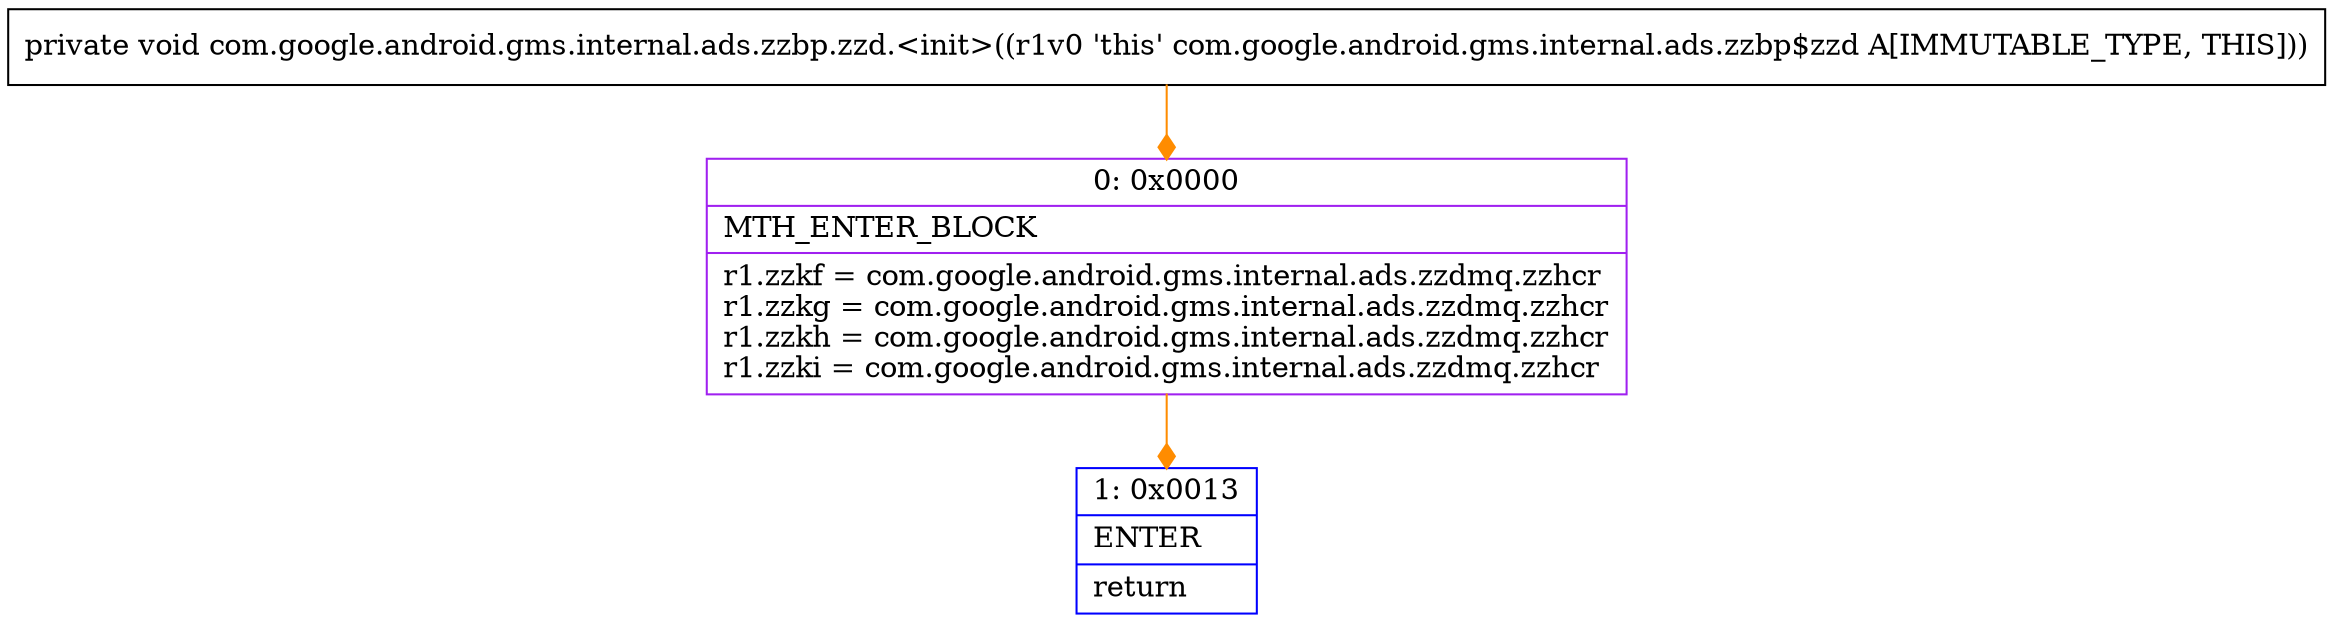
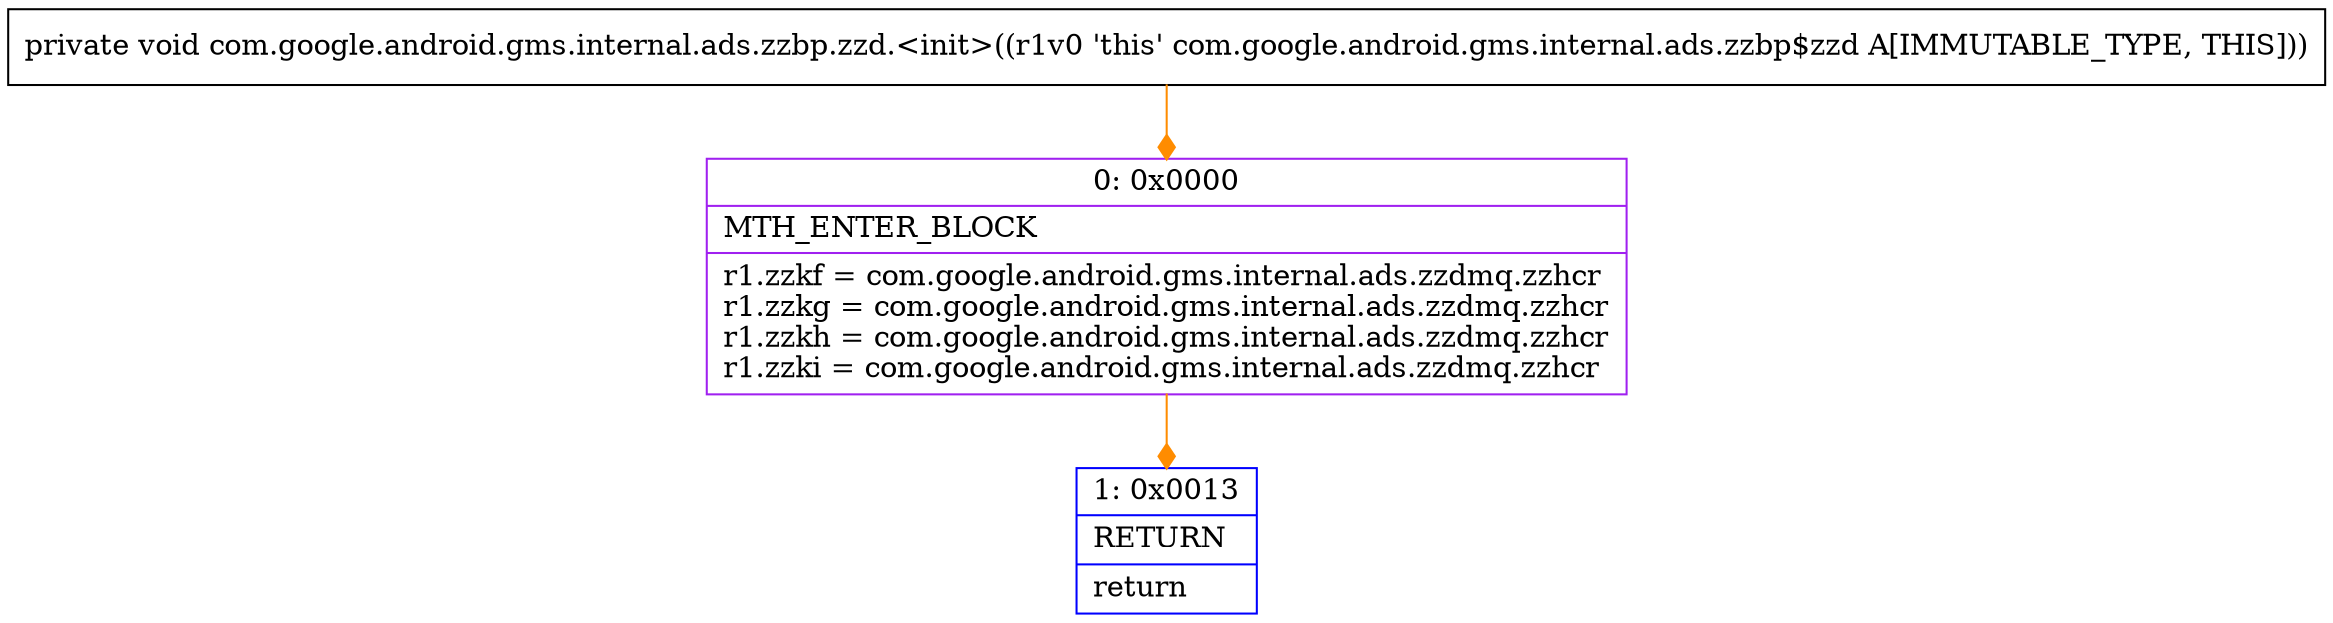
(1147, 539) -> (1160, 539)
